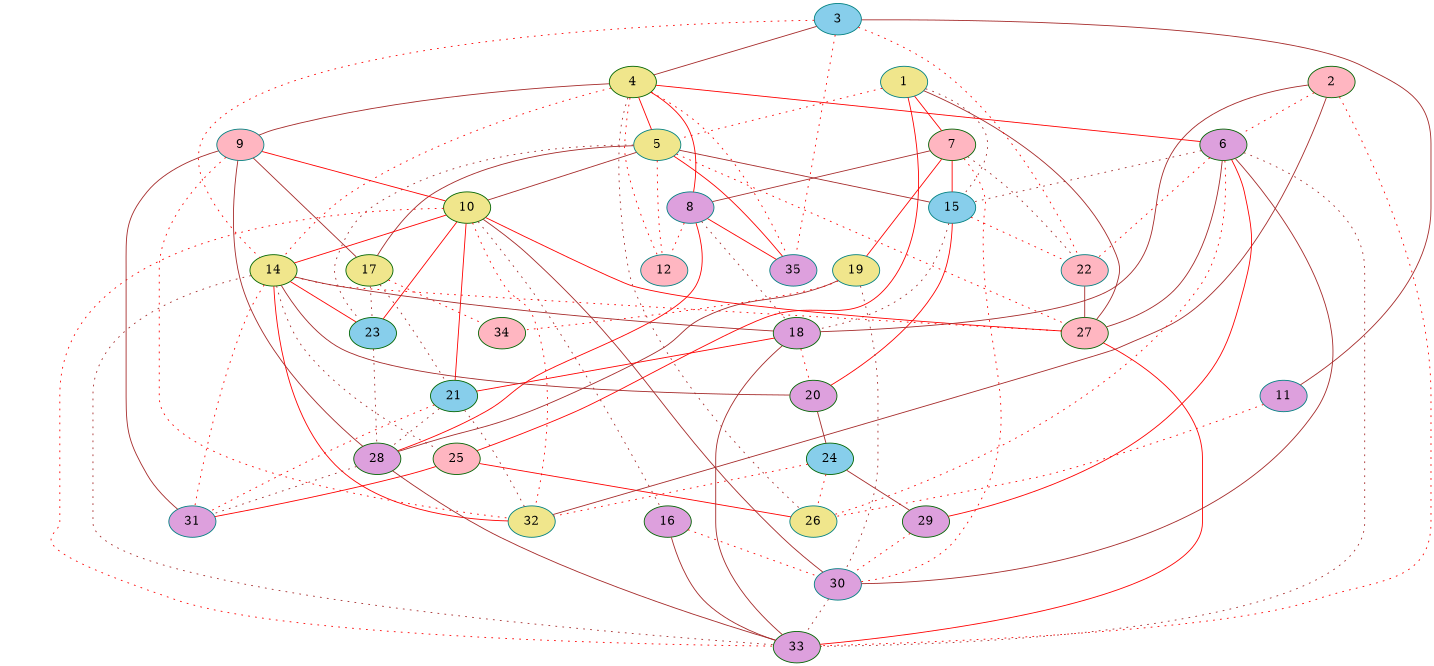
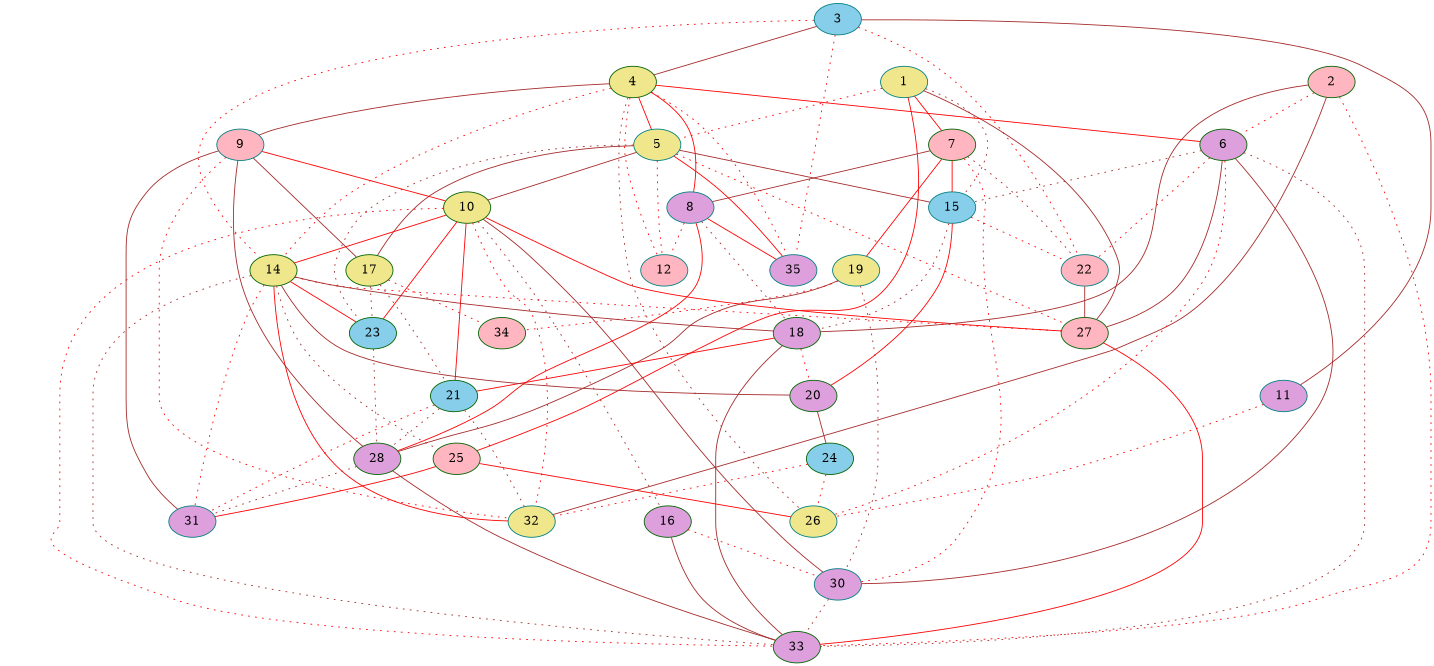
(926, 522) -> none
